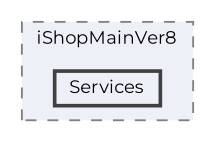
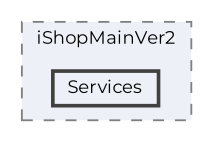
(108, 39) -> (107, 39)
